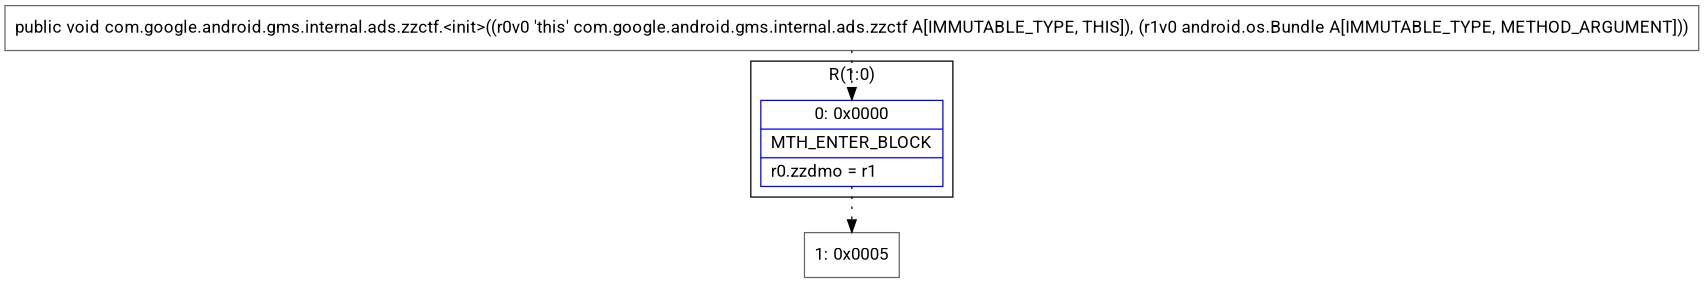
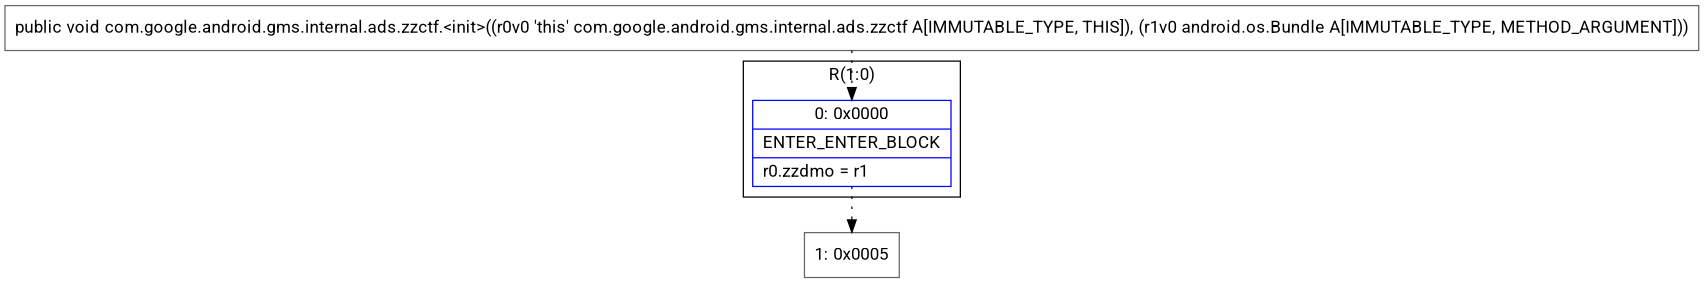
(852, 143) -> (852, 143)
